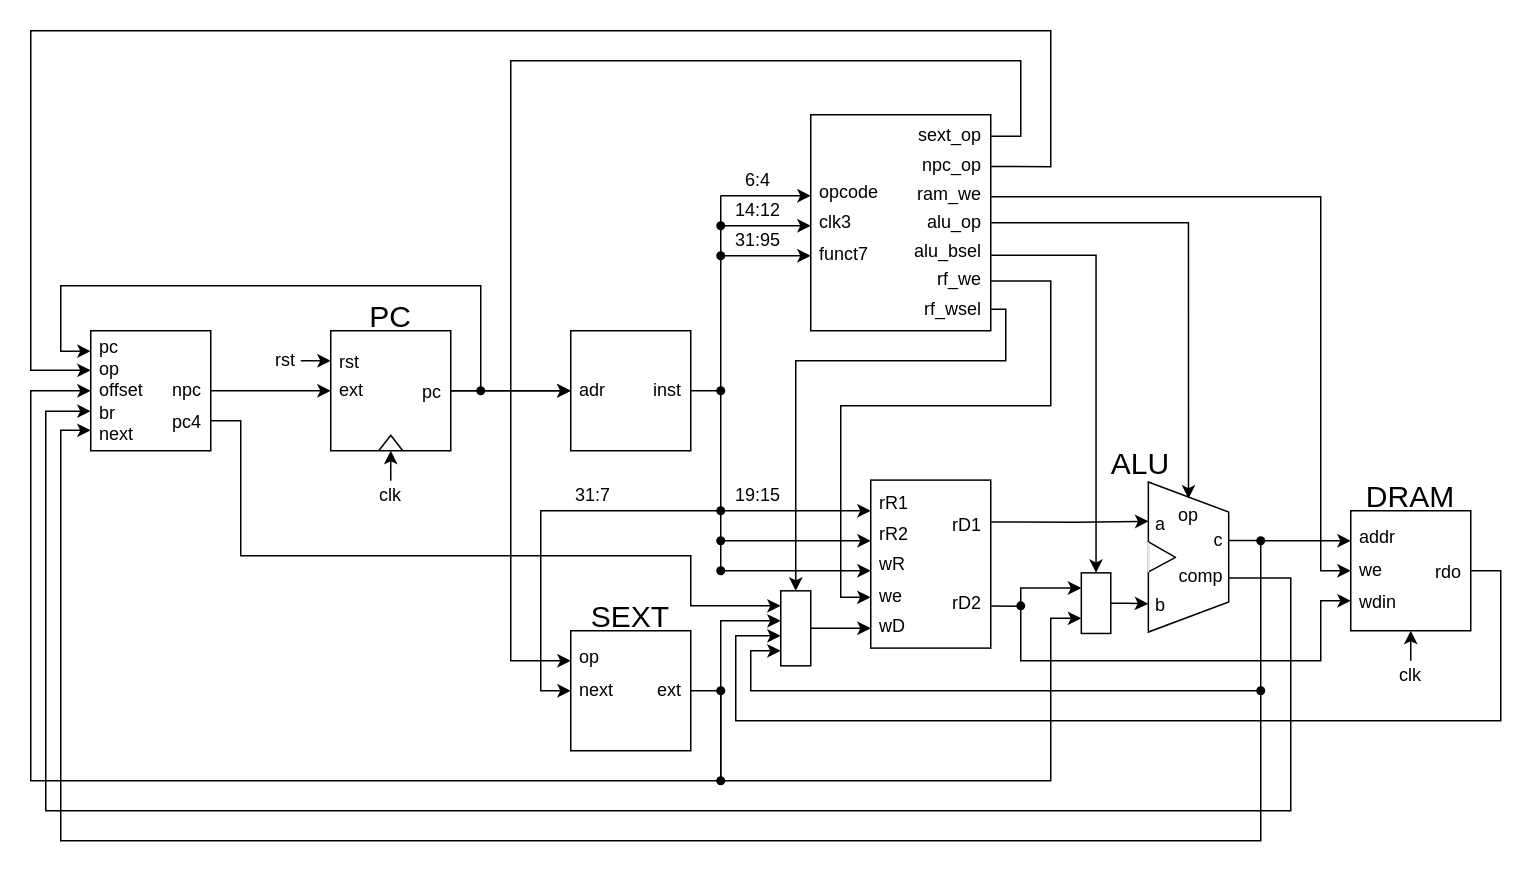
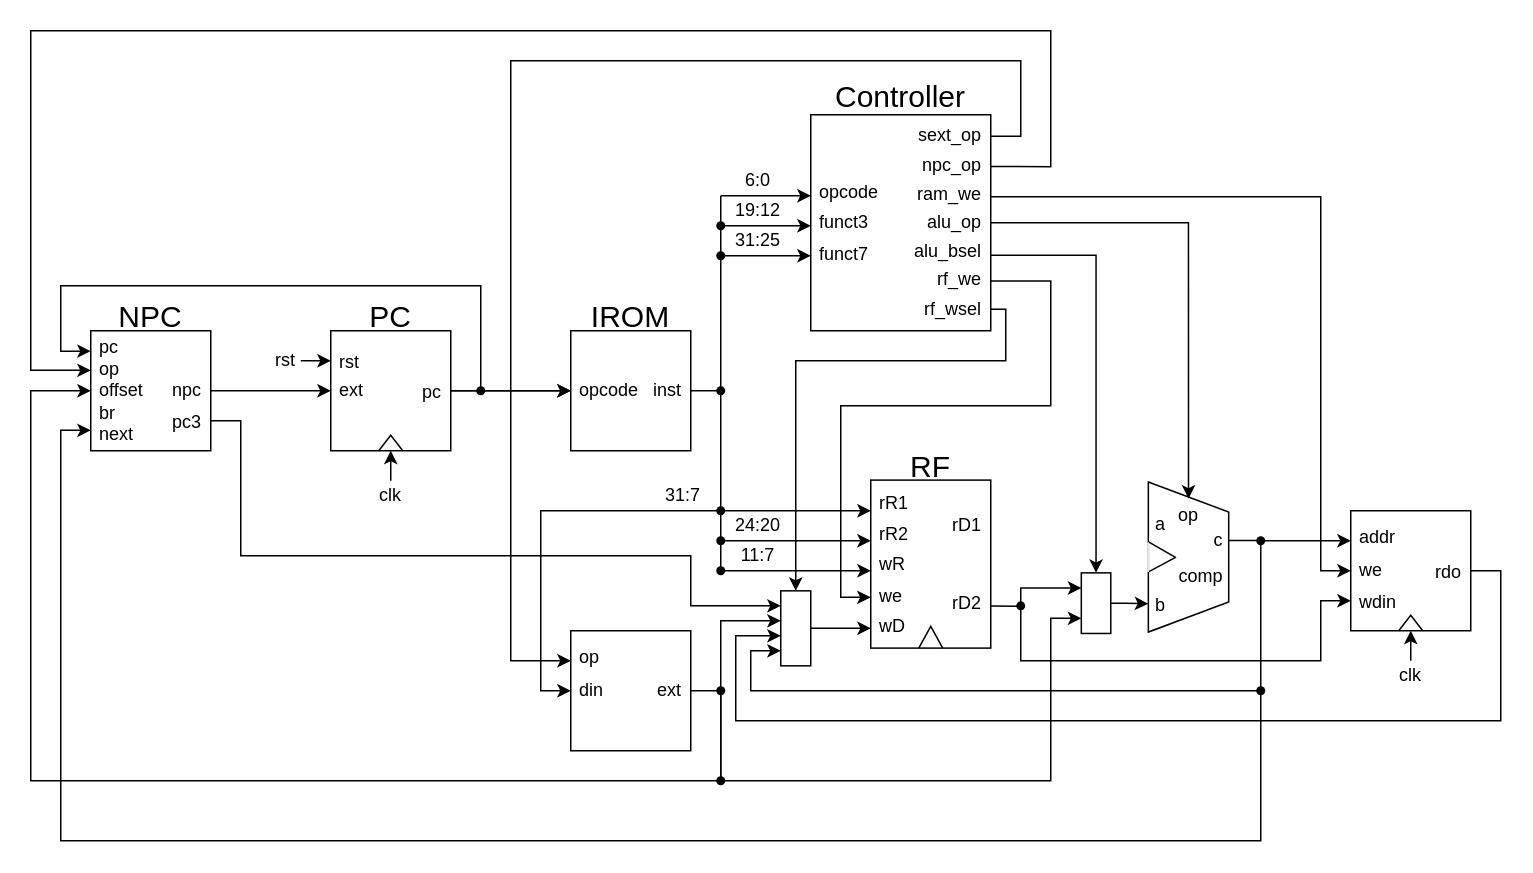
none -> (901, 95)
(758, 181) -> (758, 181)
(758, 211) -> (758, 211)
(850, 223) -> (850, 223)
(758, 241) -> (758, 241)
none -> (151, 316)
none -> (631, 316)
(187, 391) -> (187, 391)
(595, 391) -> (599, 391)
(1141, 463) -> none
none -> (931, 466)
(1411, 495) -> none
(593, 496) -> (683, 496)
(758, 496) -> none
(1064, 522) -> none
none -> (758, 526)
none -> (758, 556)
none -> (1411, 615)
(631, 616) -> none
none -> (931, 626)
(599, 691) -> (593, 691)
(598, 811) -> none
